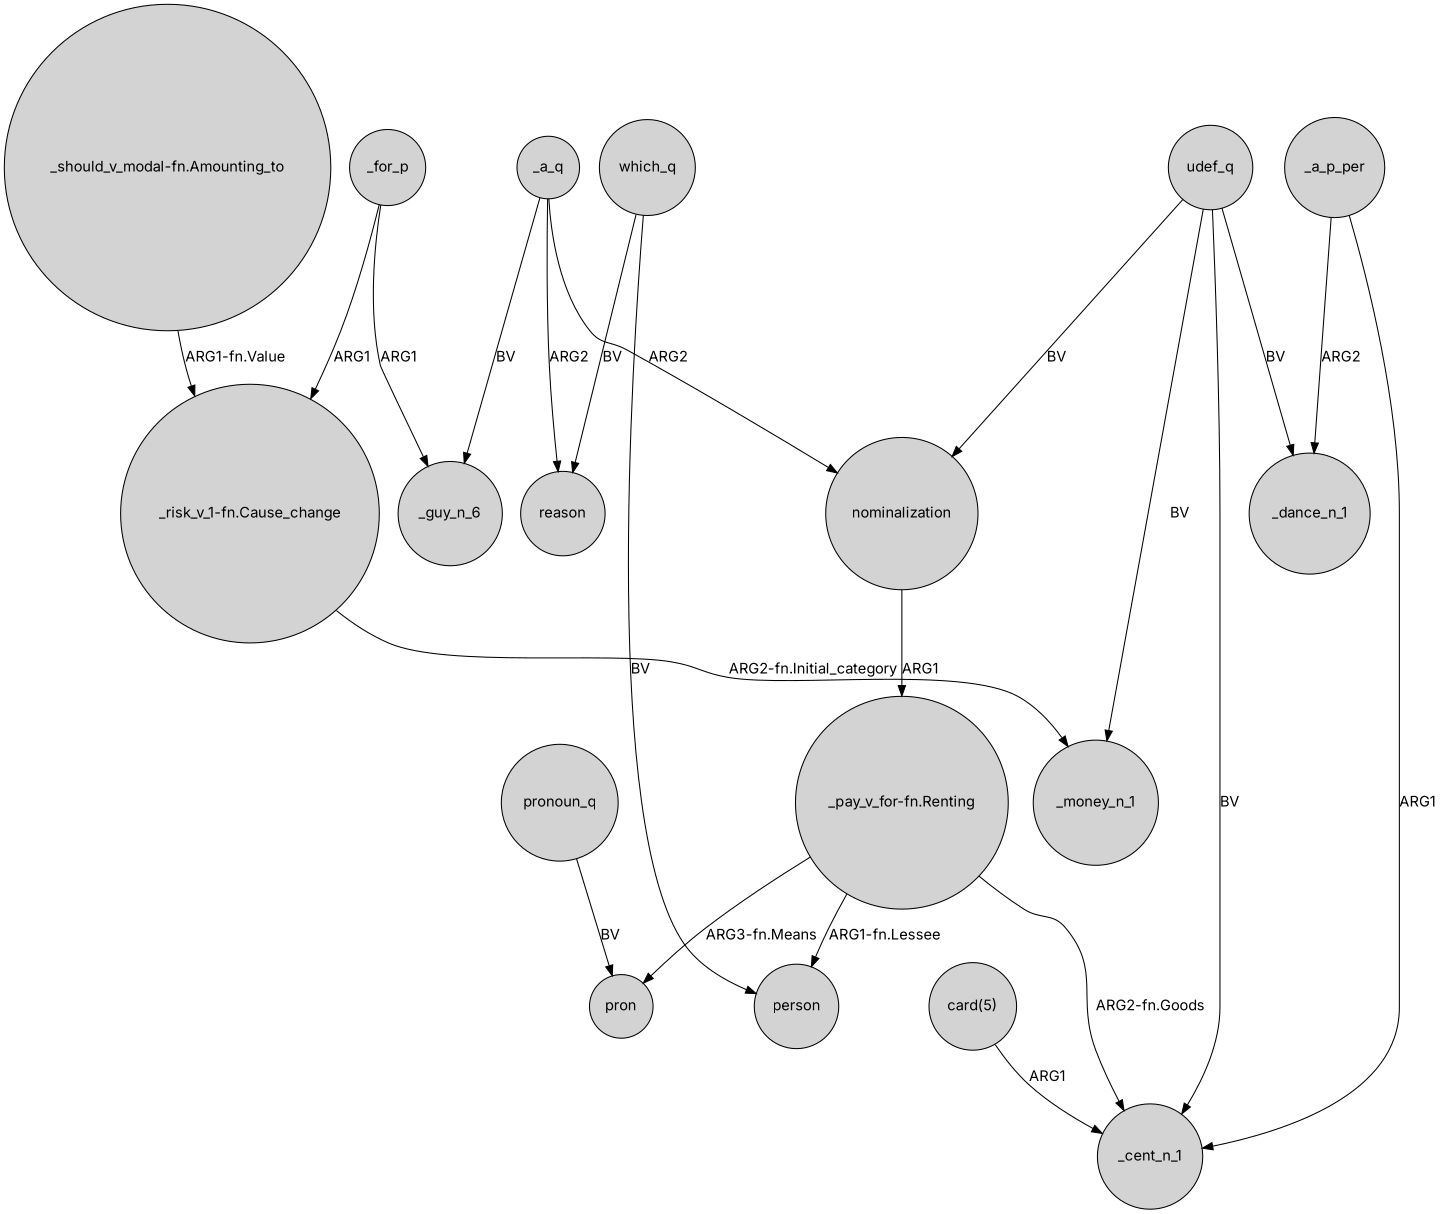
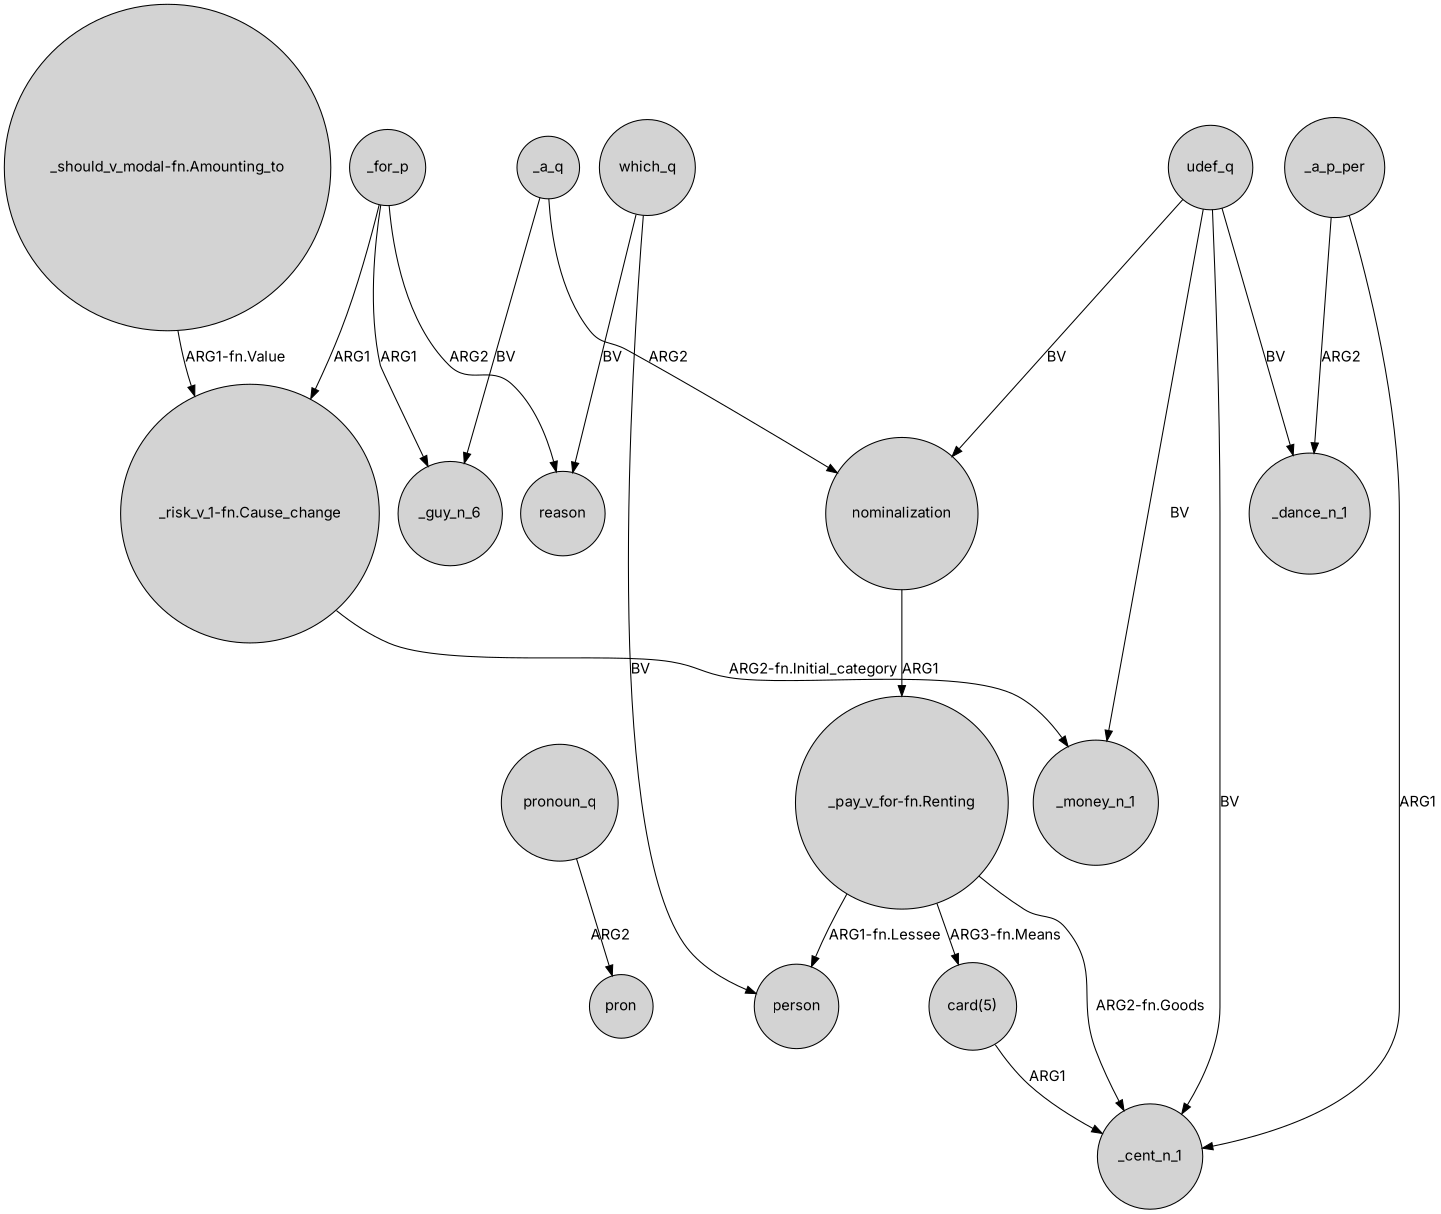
(548, 330) -> (444, 359)
(727, 912) -> (946, 929)
(610, 936) -> (610, 936)
